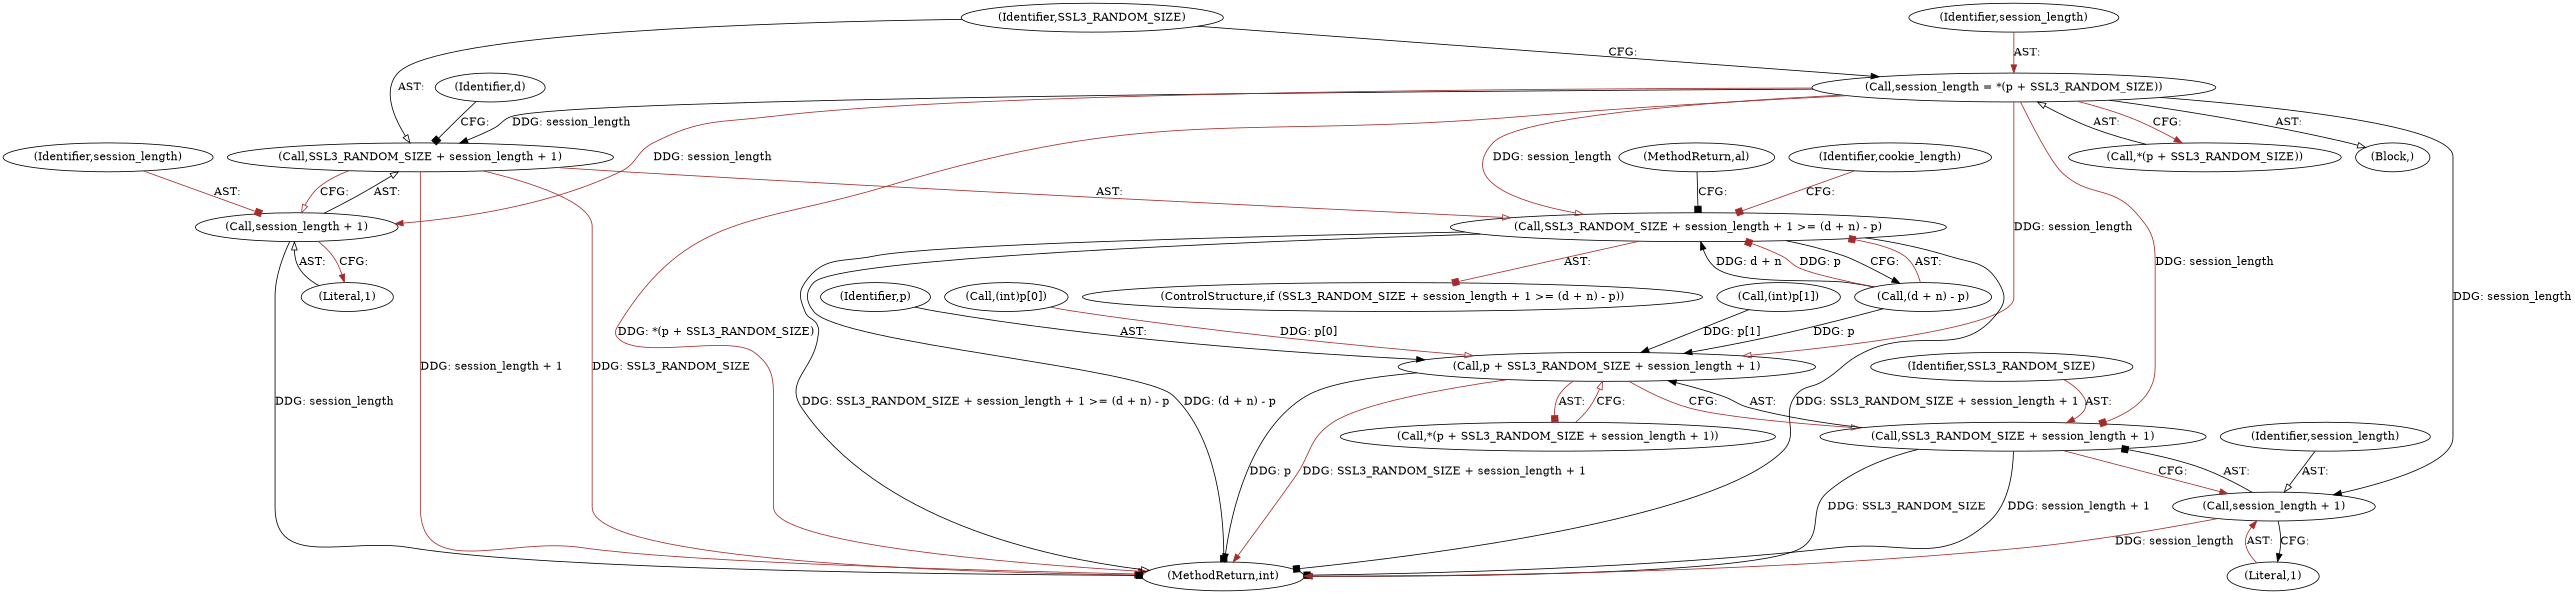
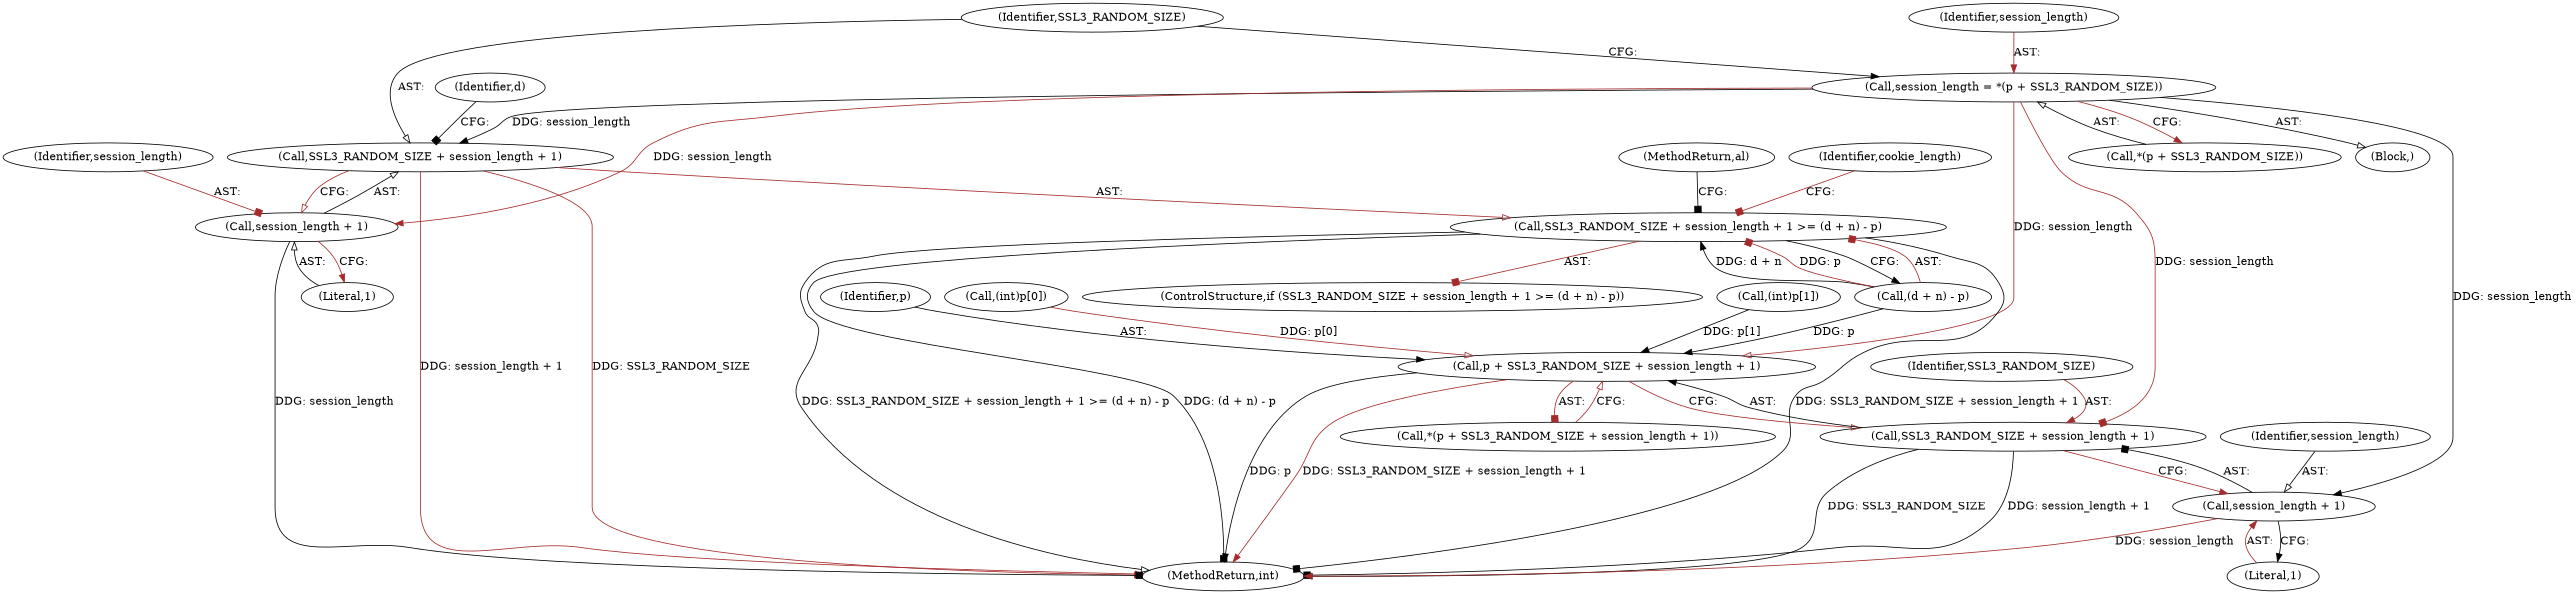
(1586, 117) -> none
(869, 191) -> none
